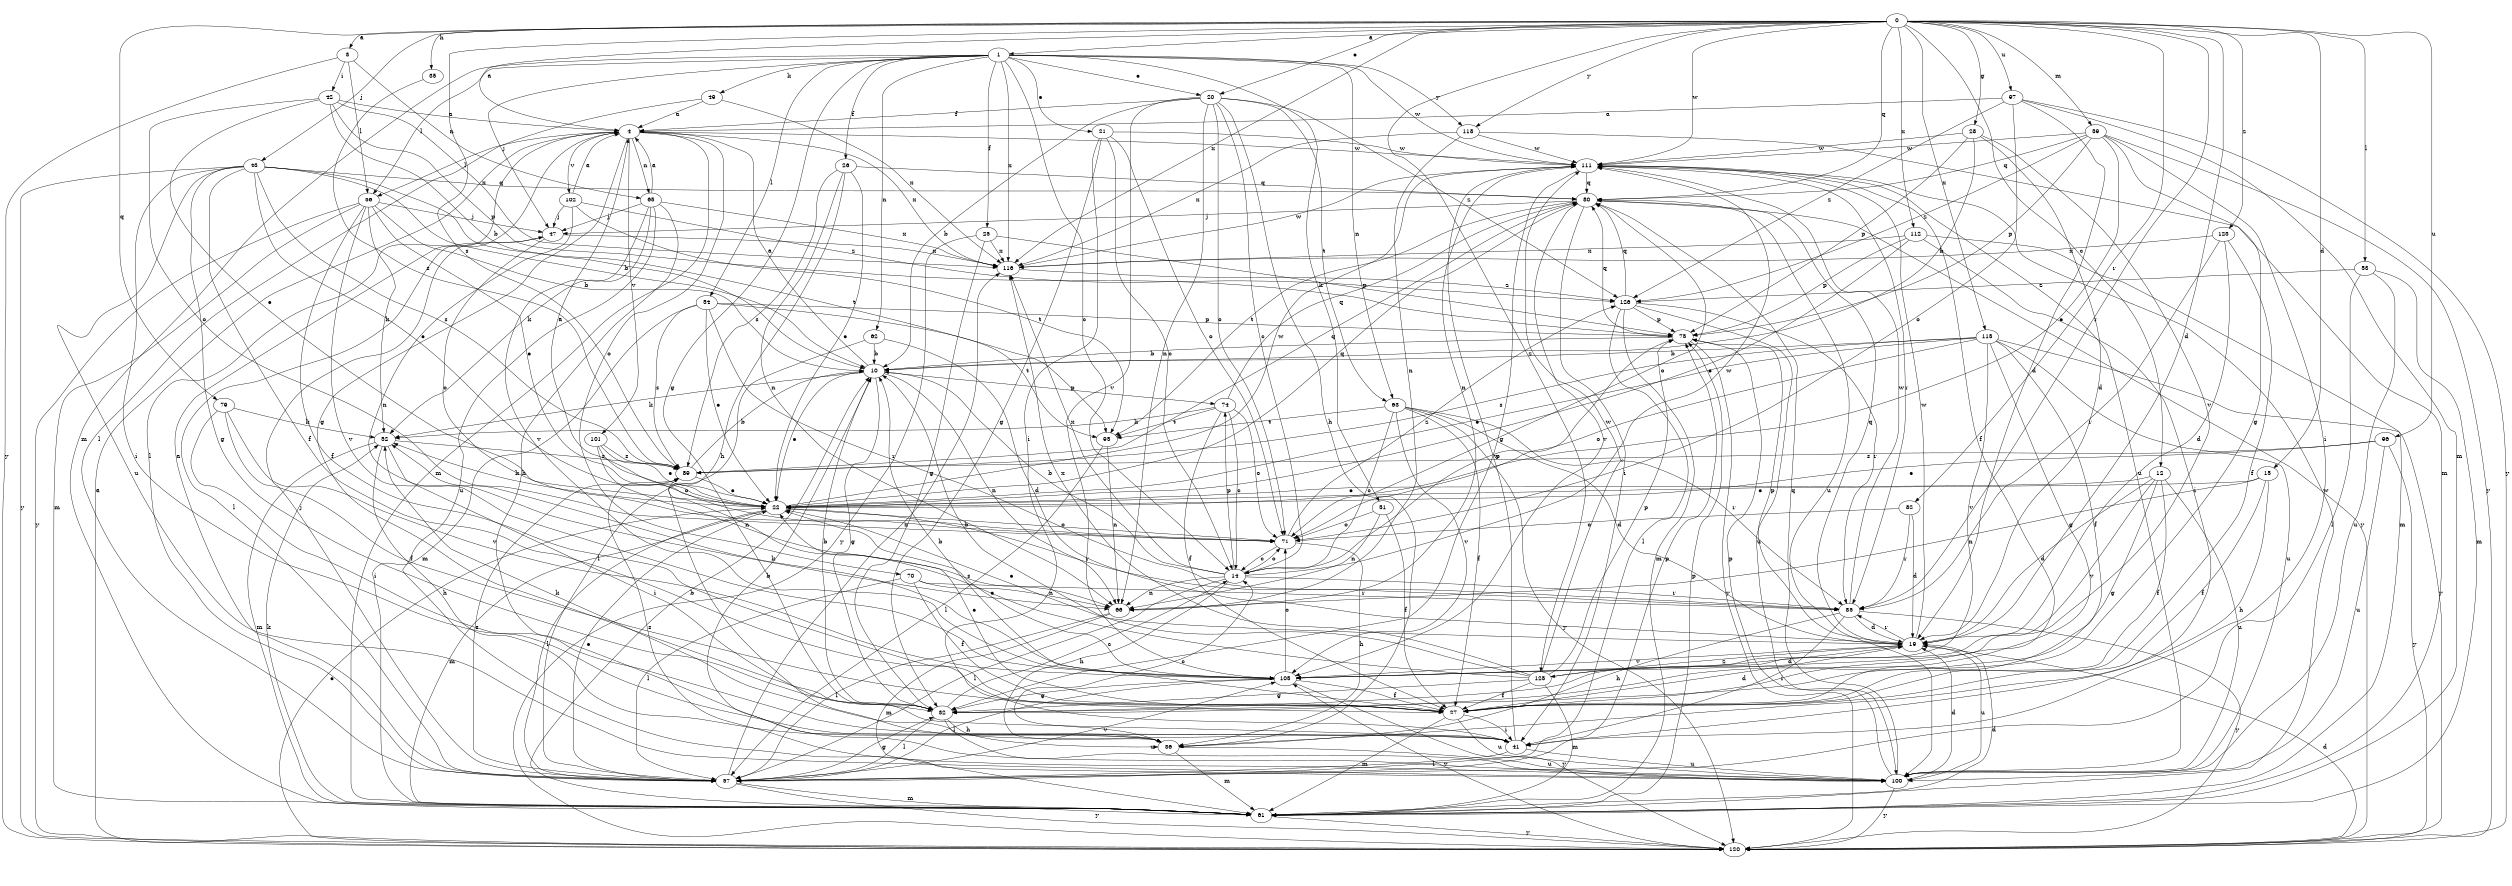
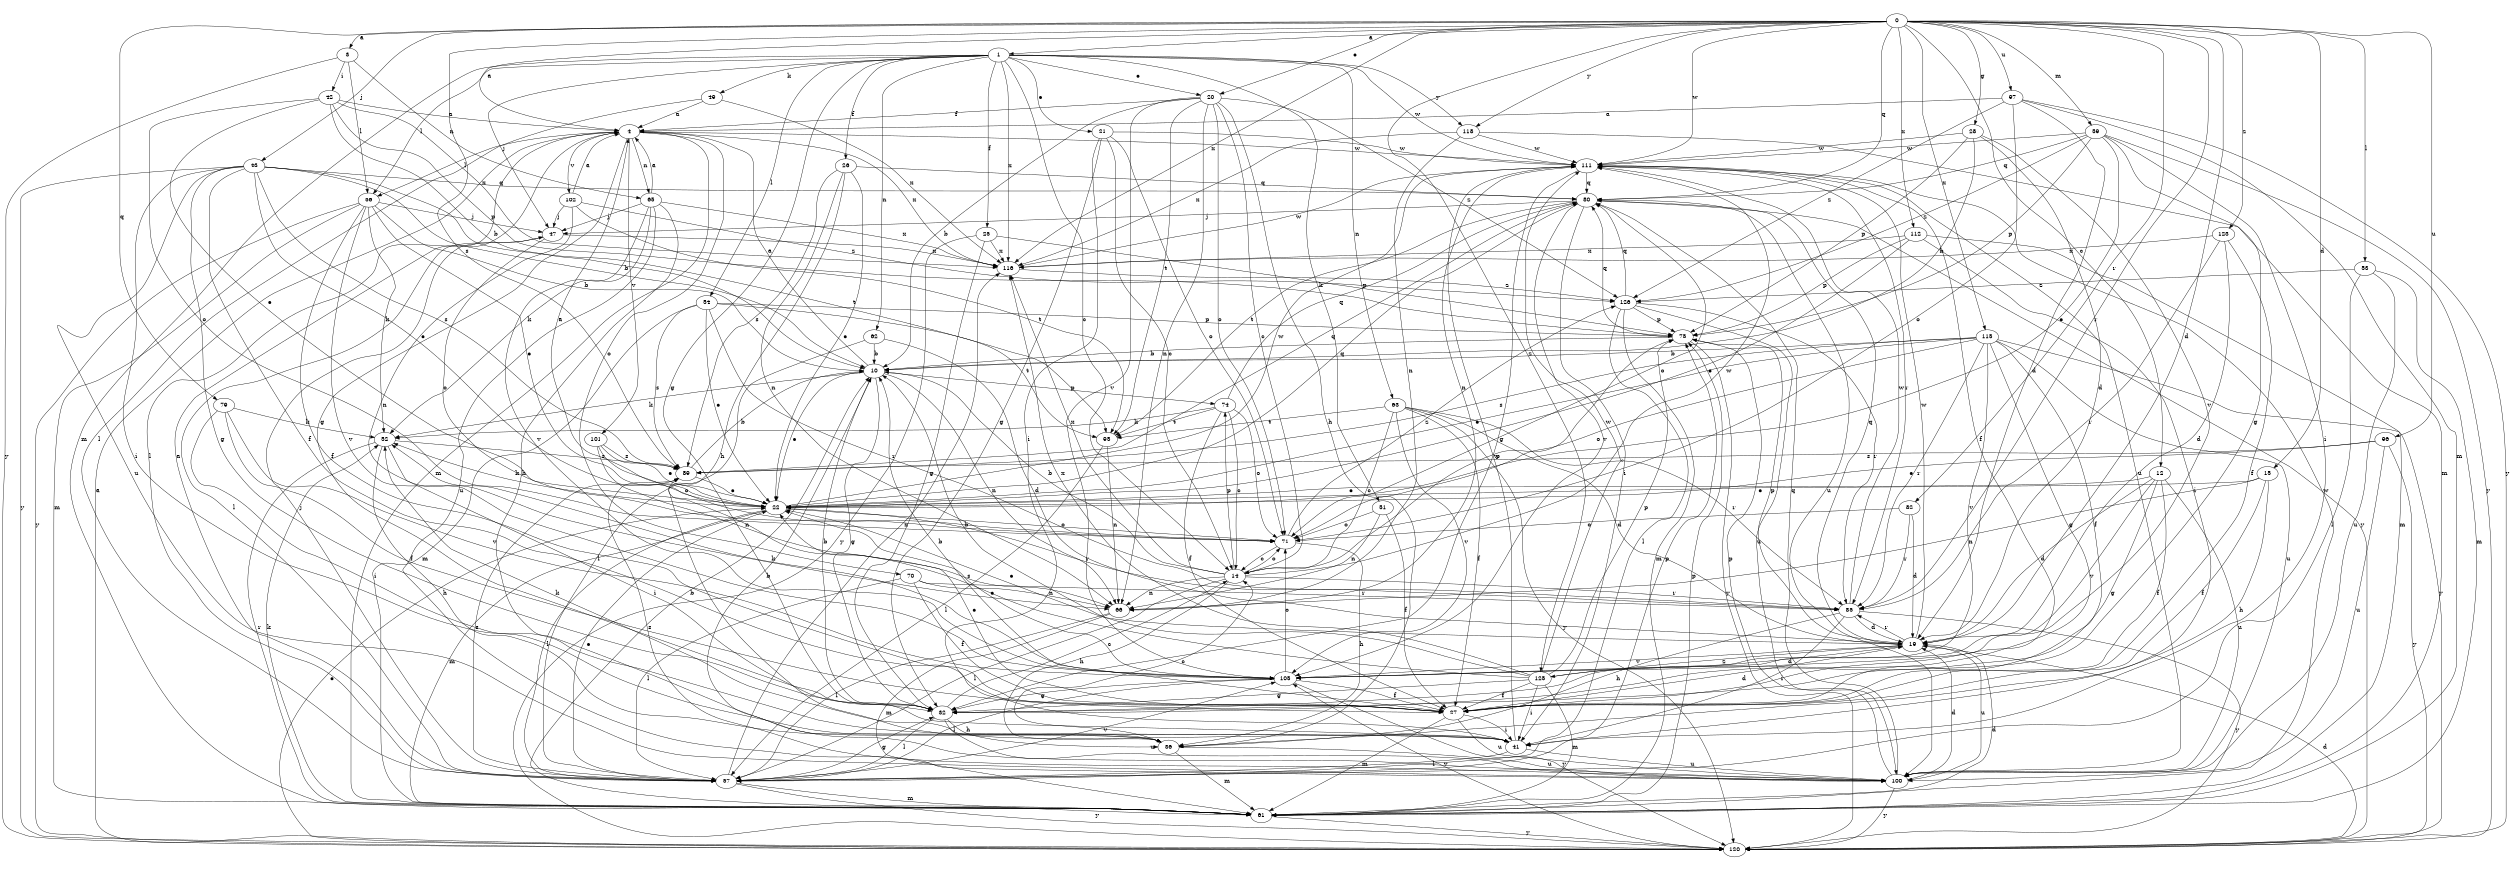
(433, 76) -> none
(1322, 226) -> (1163, 271)
none -> (1914, 472)
(259, 628) -> (259, 628)
none -> (1529, 711)
